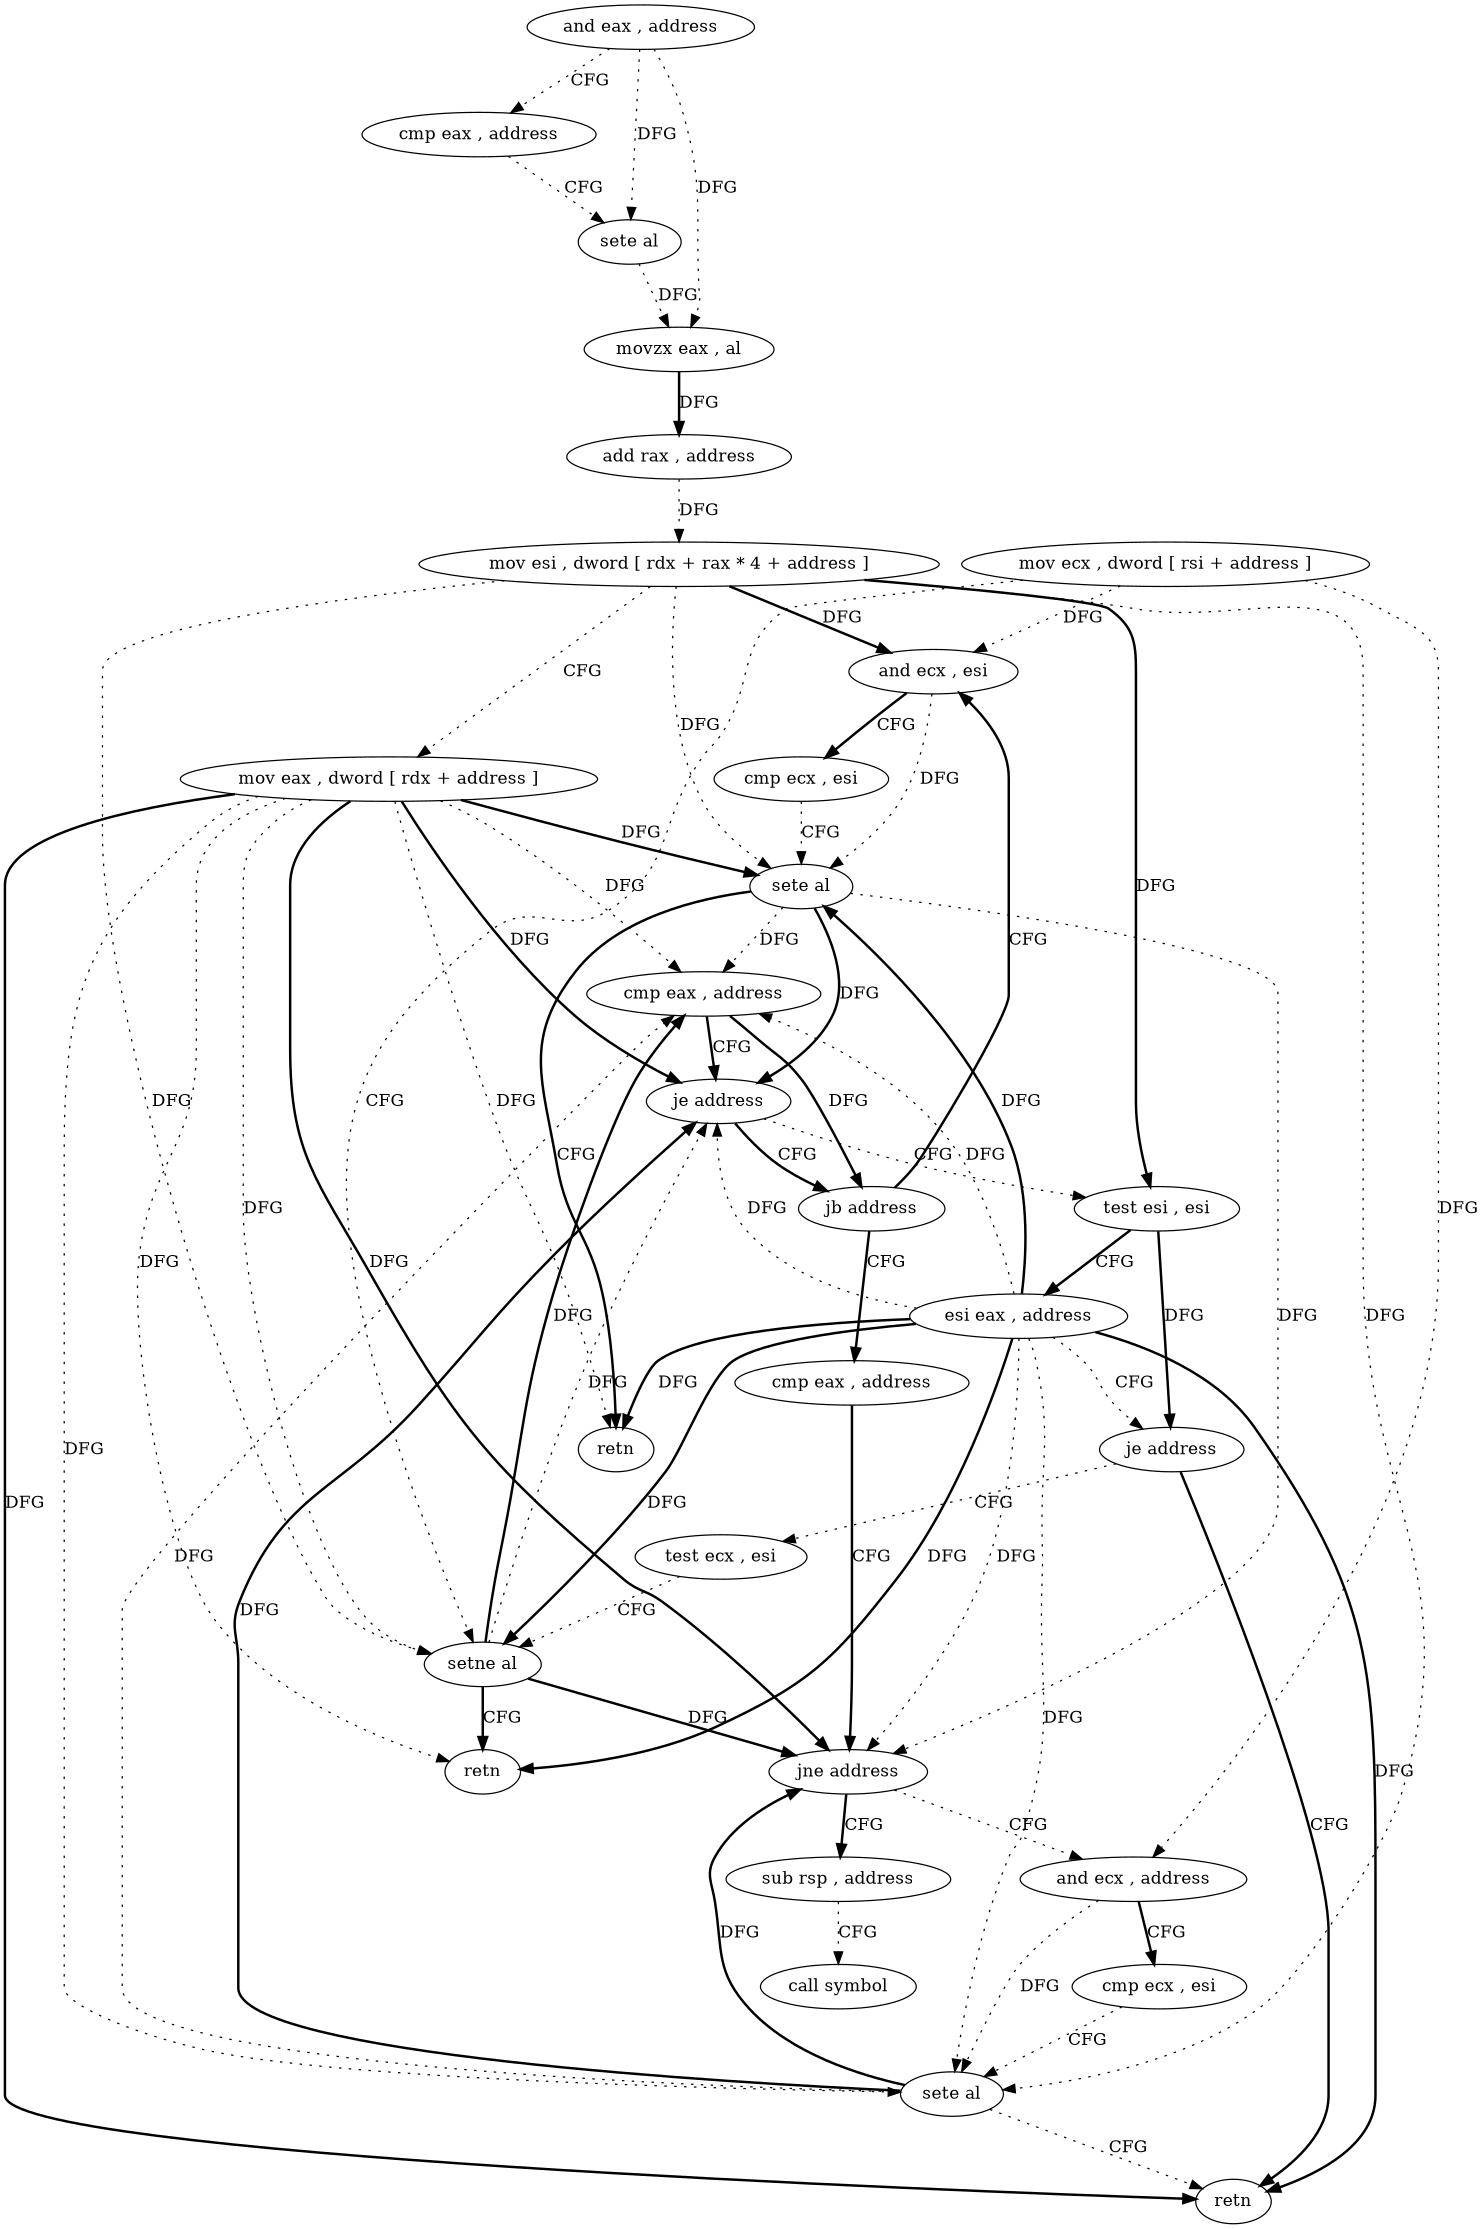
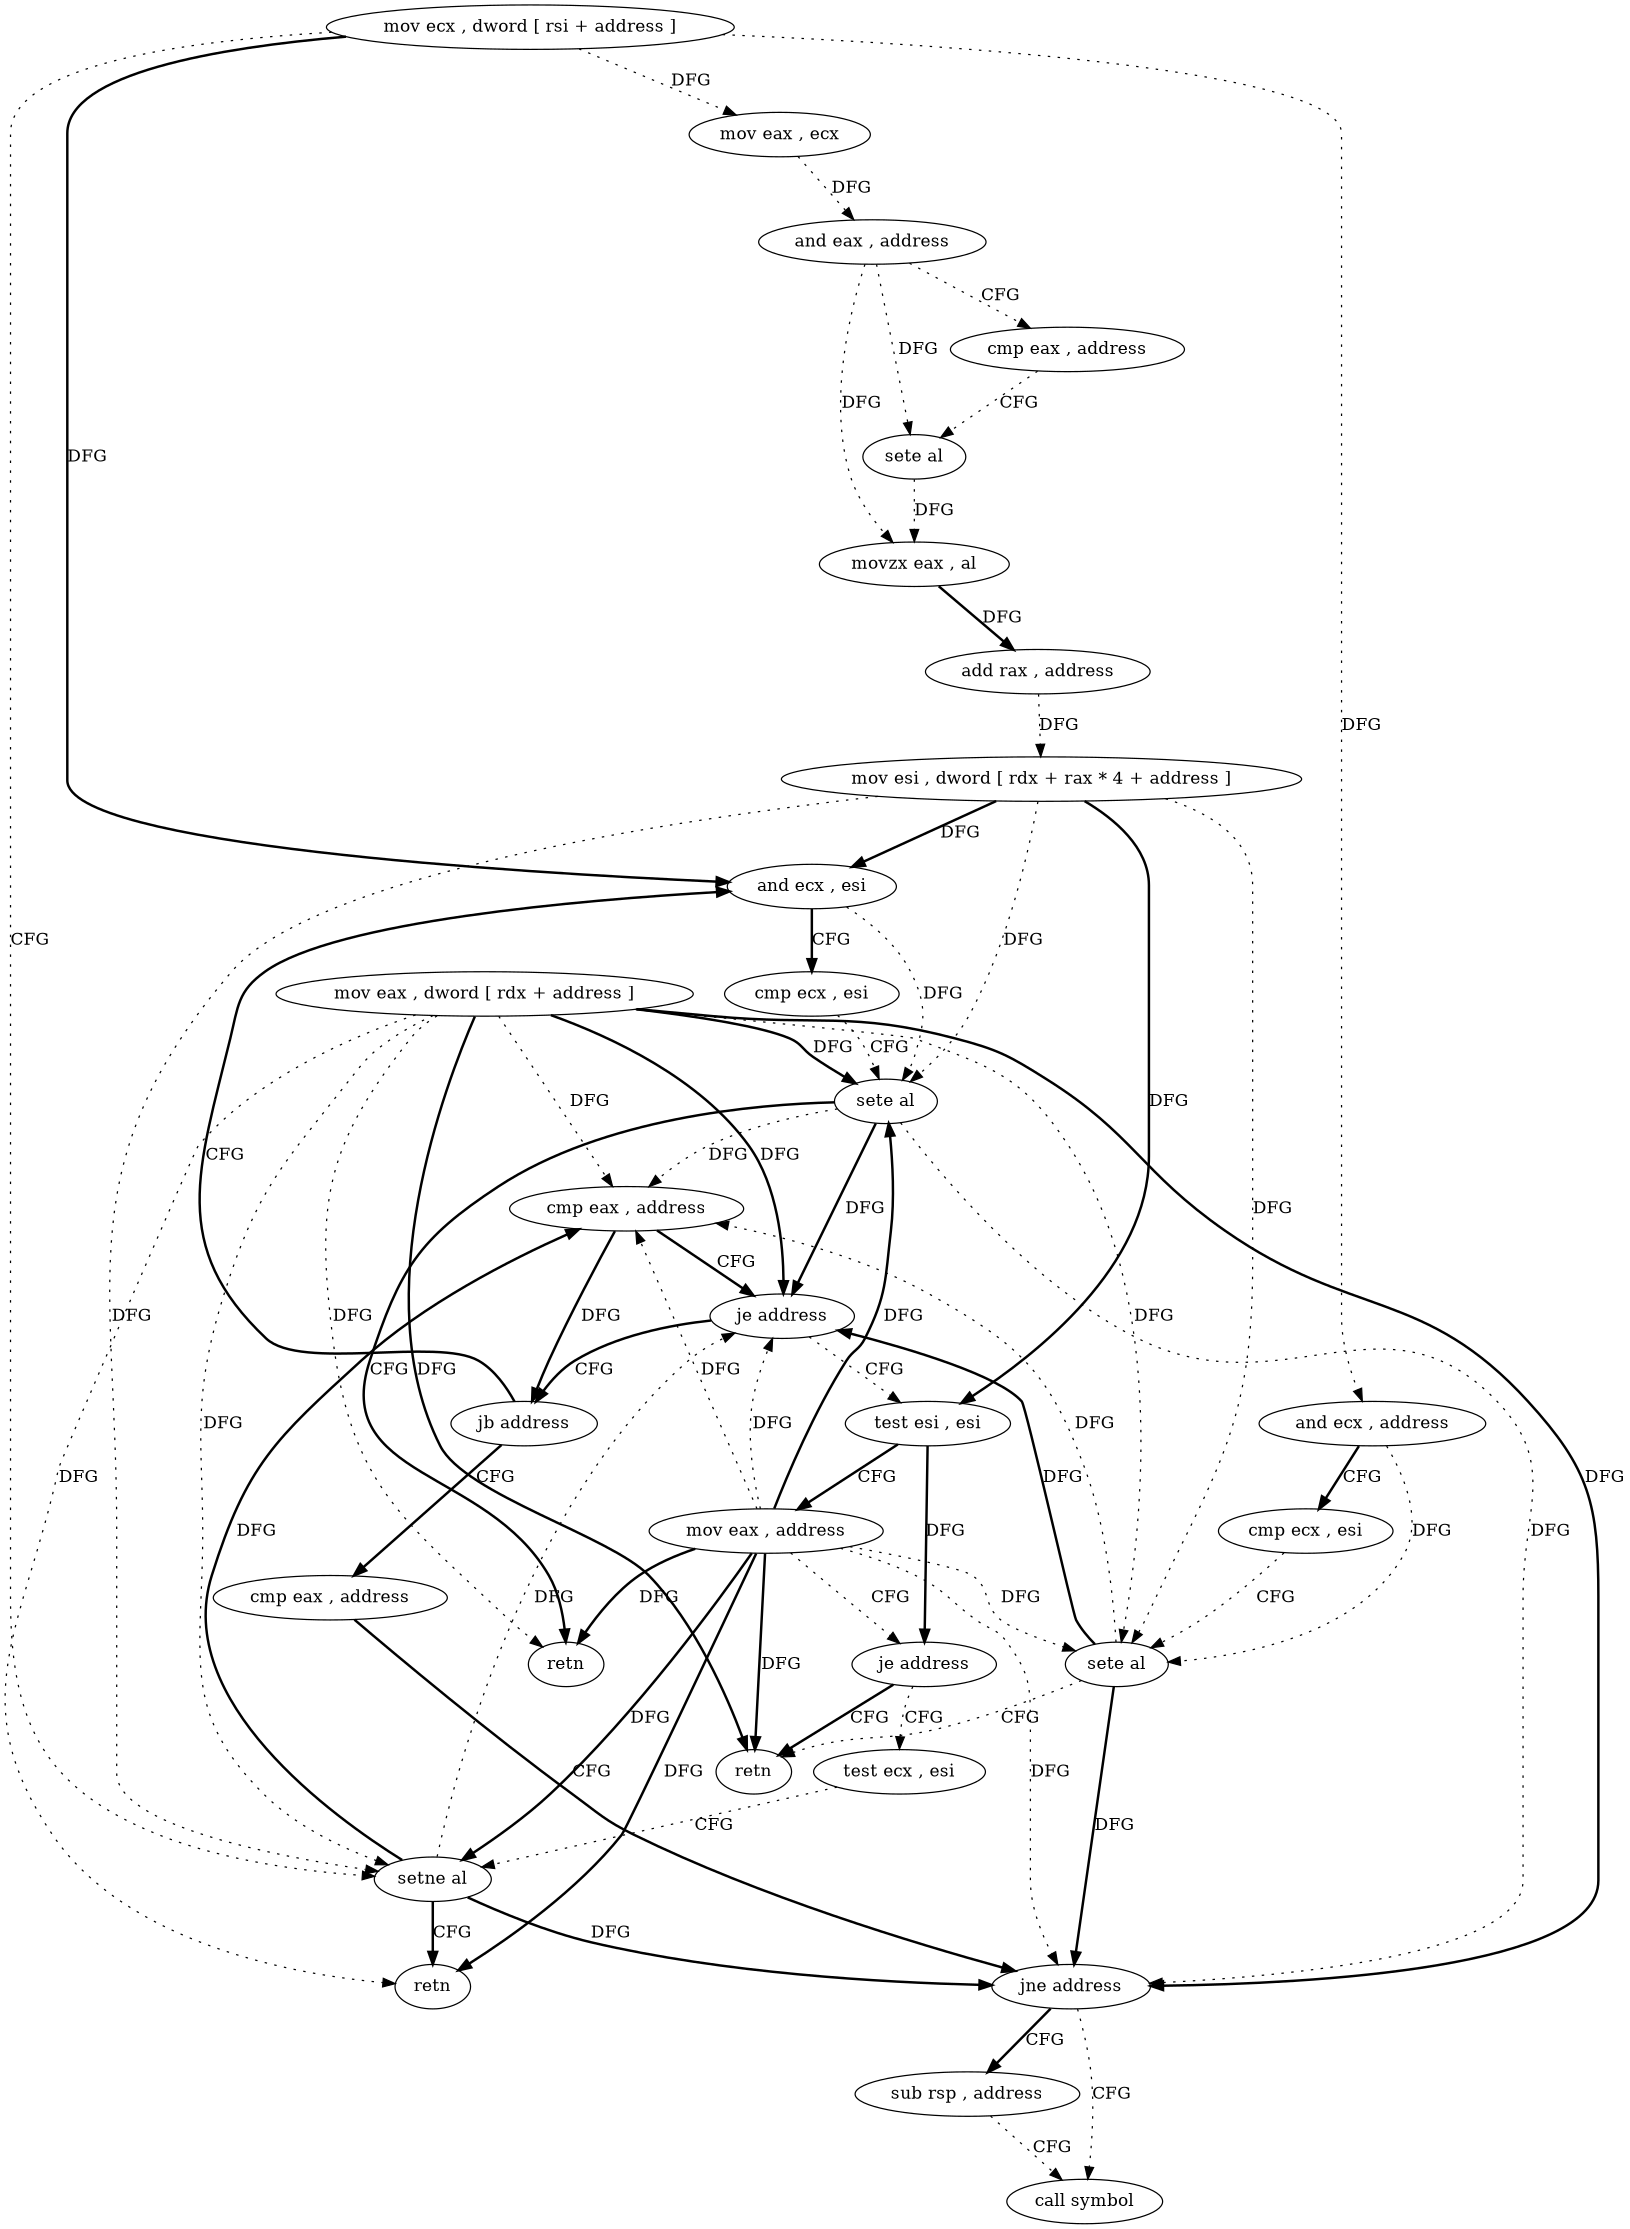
none -> (780, 135)
(1053, 616) -> (67, 635)
(539, 668) -> none
(1019, 1316) -> (766, 1531)
(983, 1823) -> (1092, 2087)
